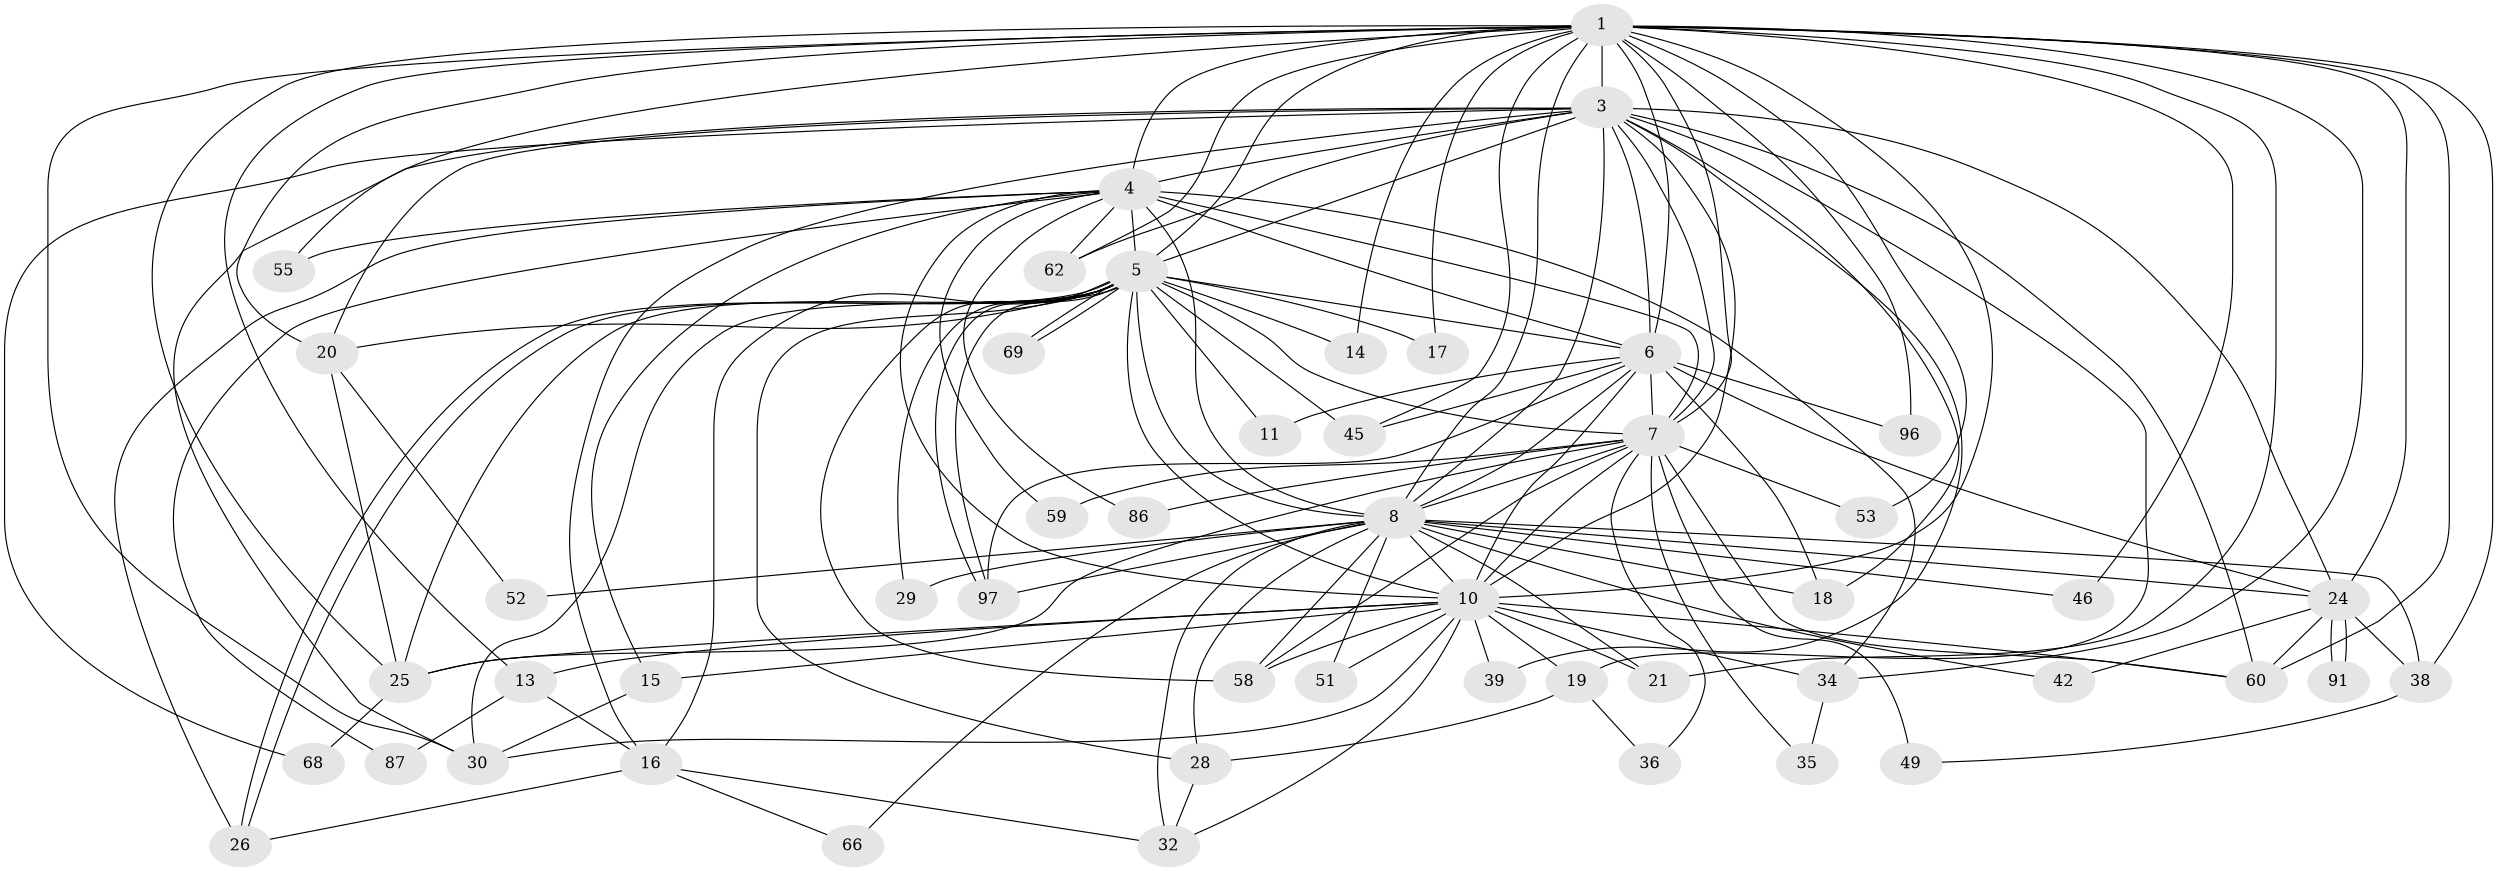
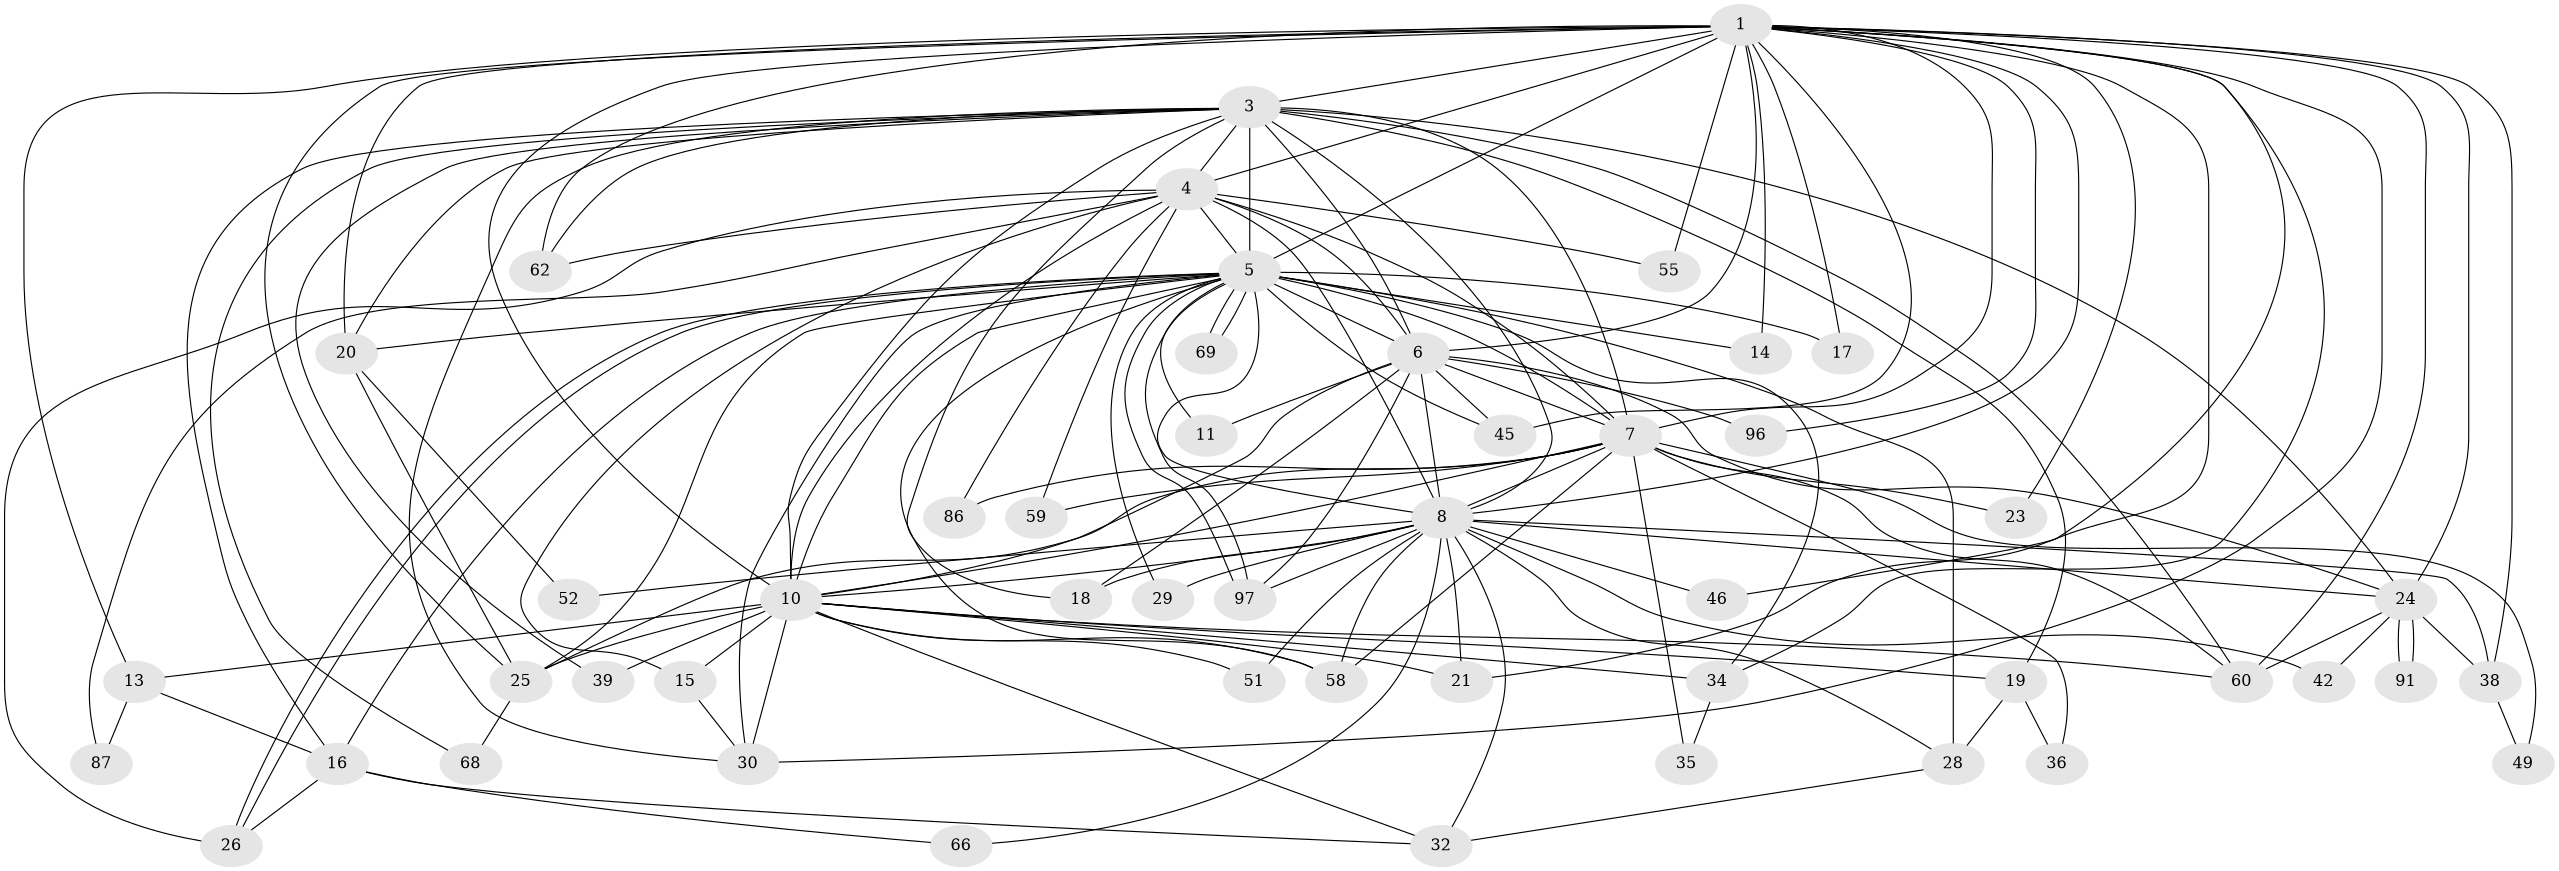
(1631, 293) -> (1673, 382)
(1867, 518) -> (2016, 518)
